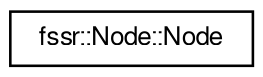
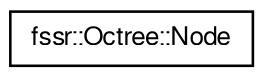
(132, 39) -> (132, 39)
